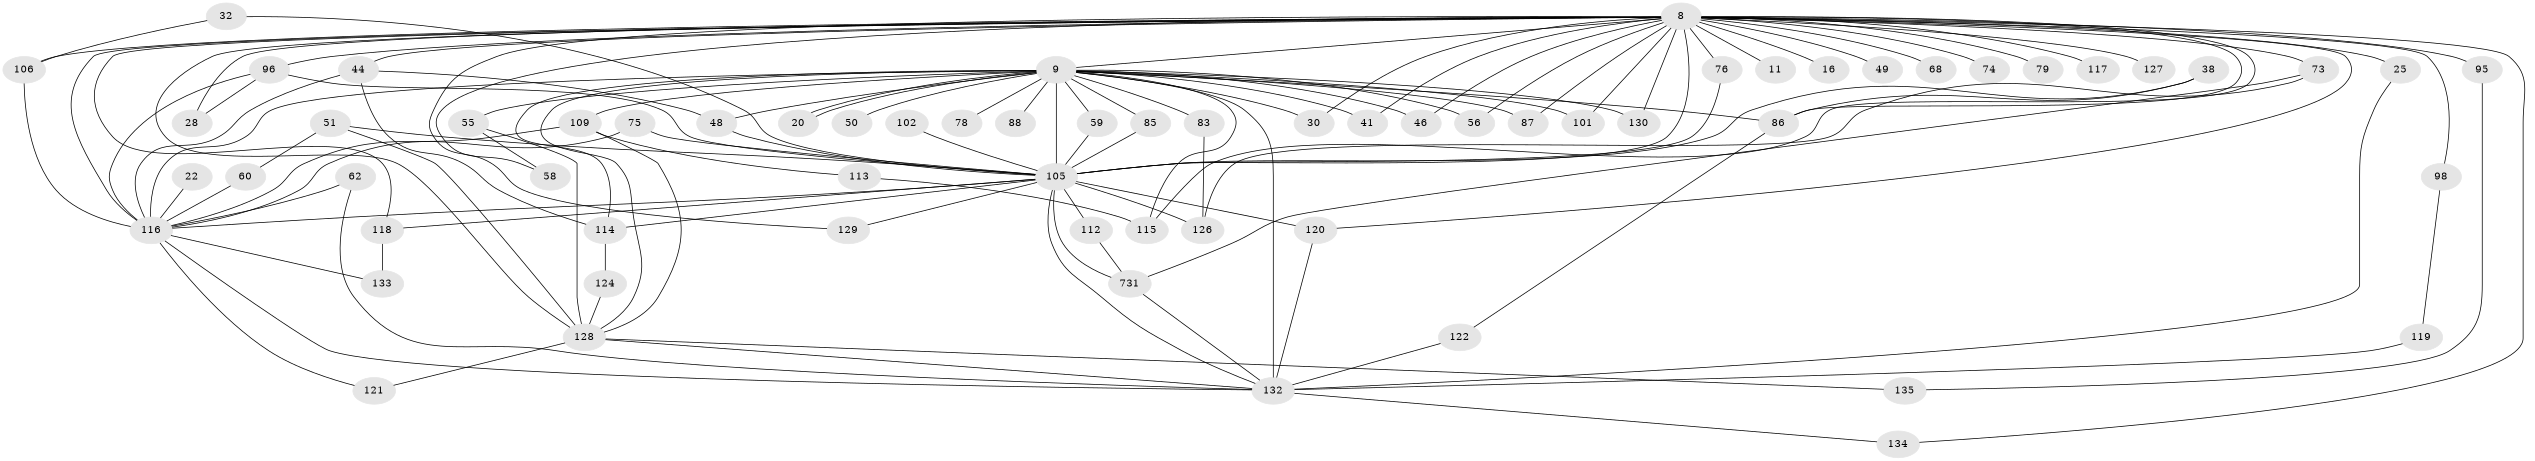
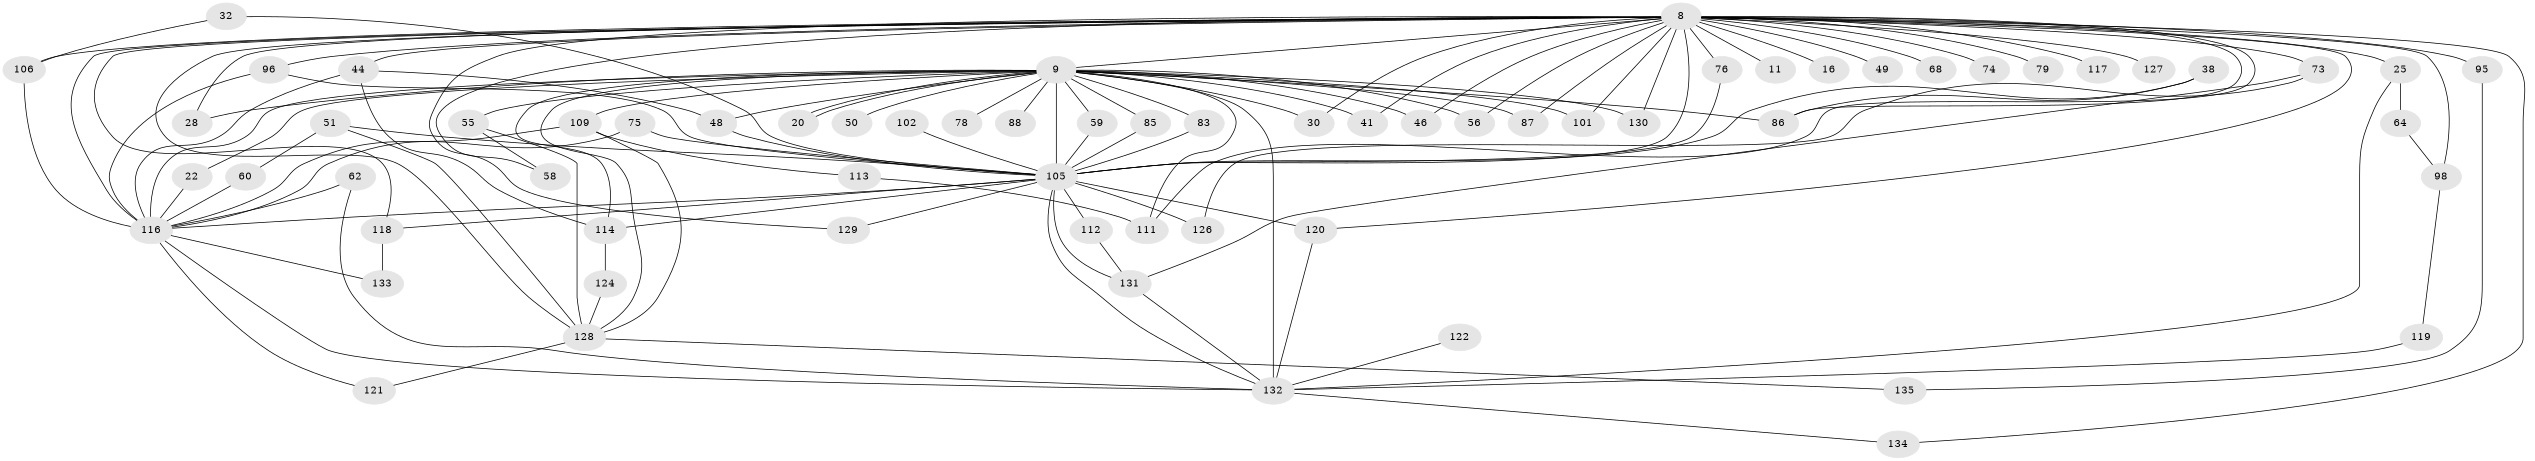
none -> (613, 83)
(231, 97) -> (622, 79)
none -> (2401, 123)
(1203, 177) -> (1132, 153)
(1147, 230) -> (1147, 230)
(1619, 230) -> none
(1130, 284) -> (1130, 284)
(929, 364) -> none
